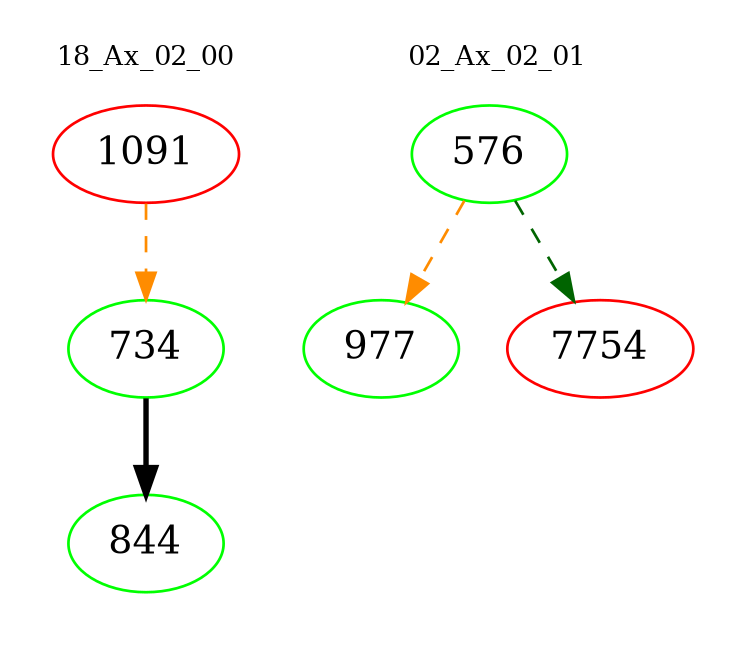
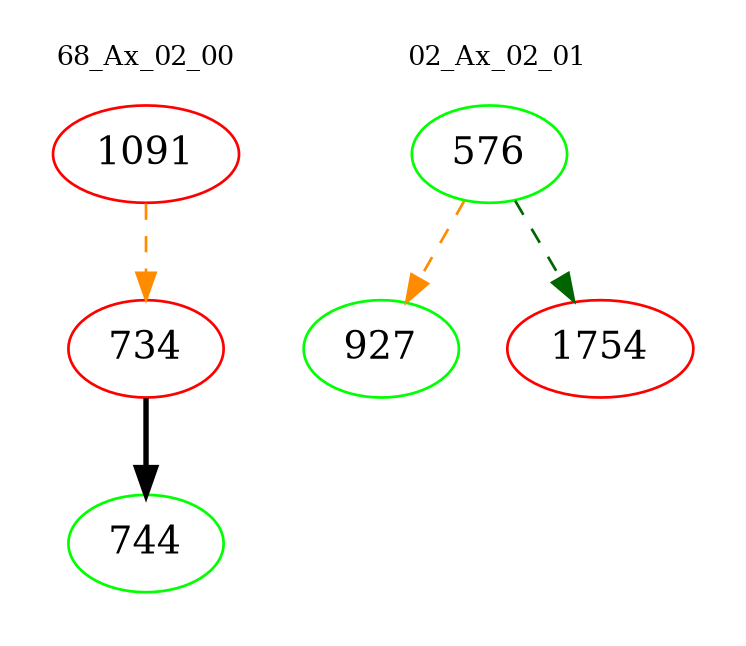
(146, 58) -> (146, 58)
(146, 349) -> (146, 349)
(381, 349) -> (381, 349)
(600, 349) -> (600, 349)
(146, 544) -> (146, 544)
